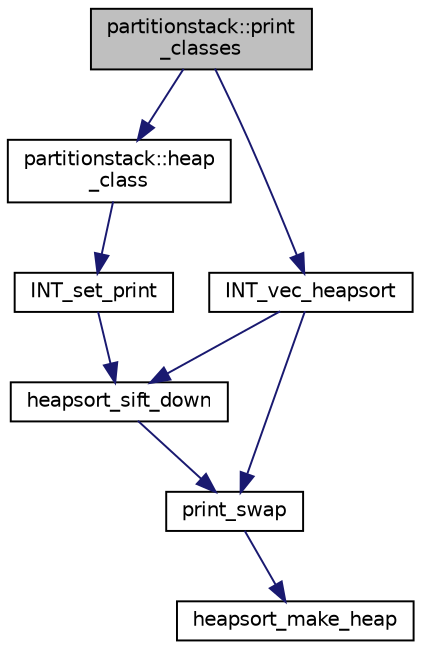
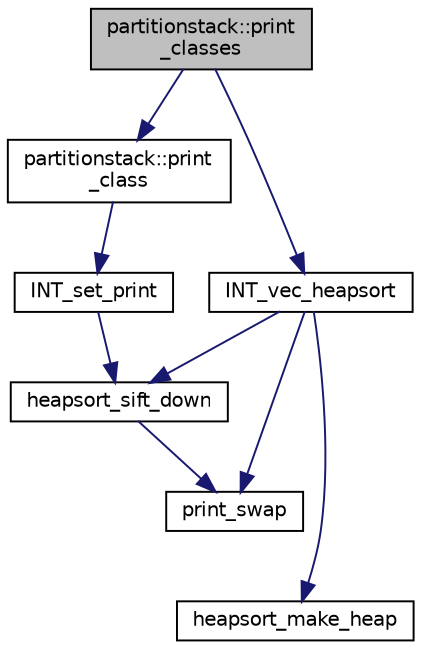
(119, 171) -> (119, 171)
(260, 558) -> (325, 448)
